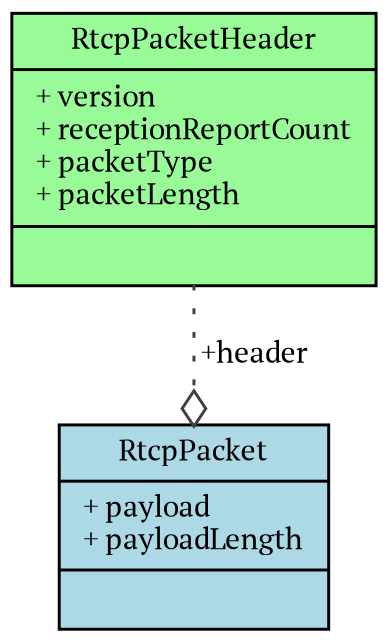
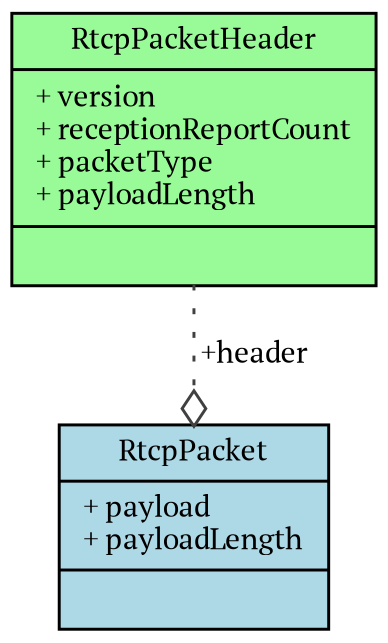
(139, 195) -> (147, 195)
